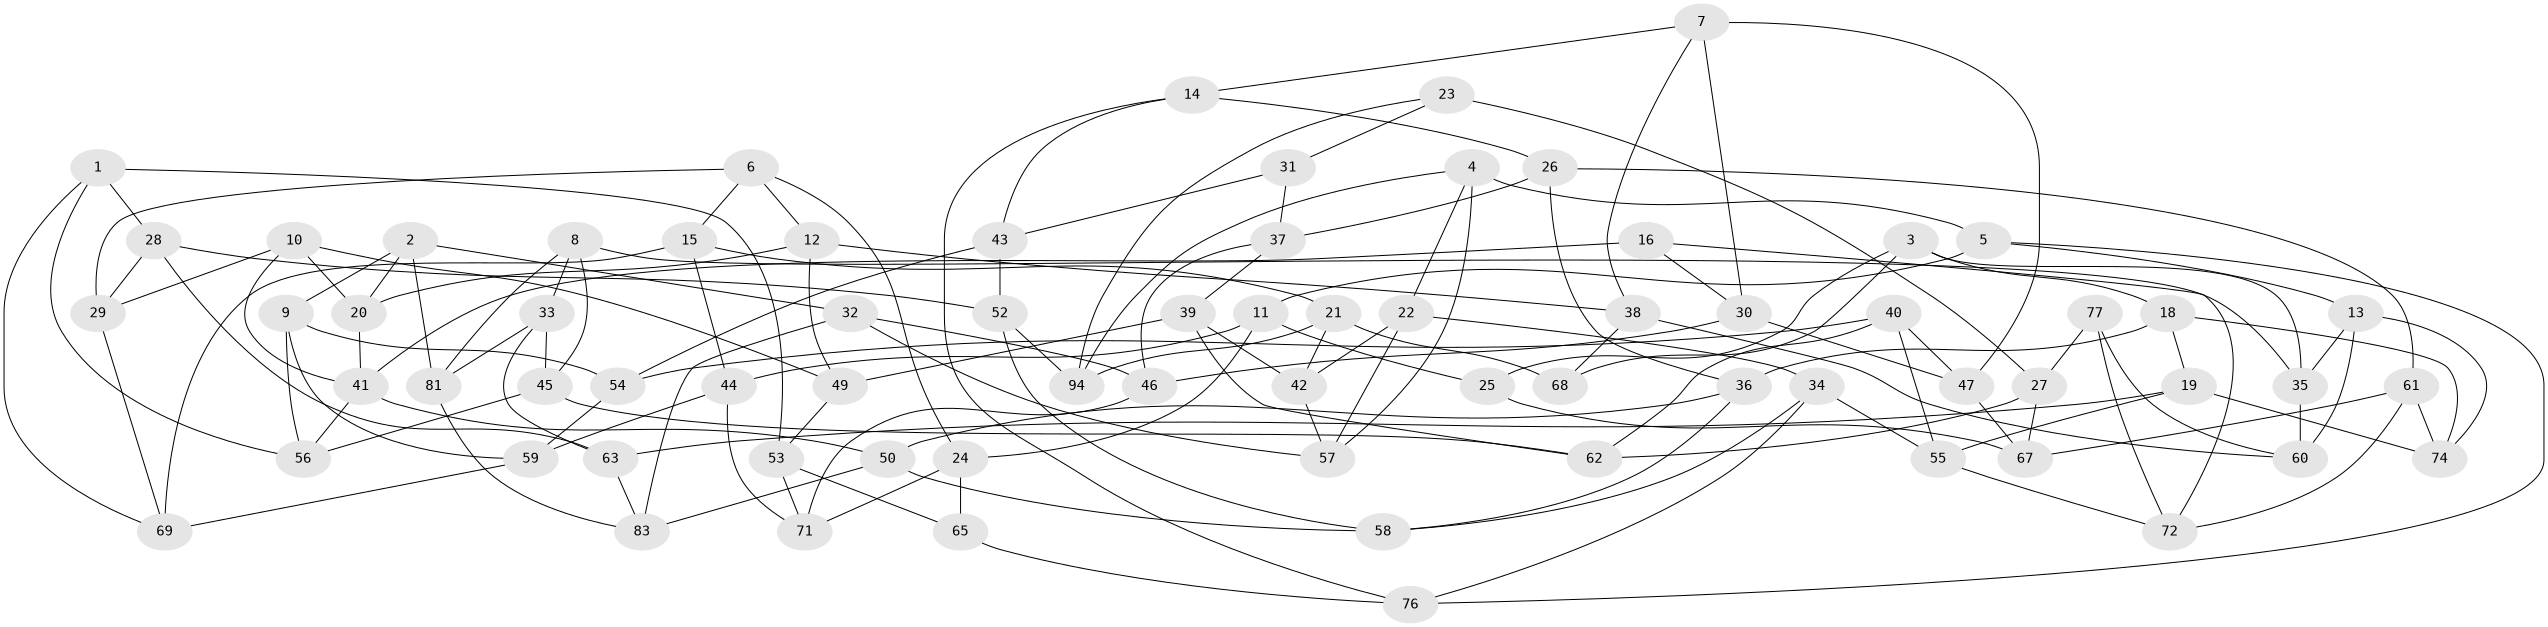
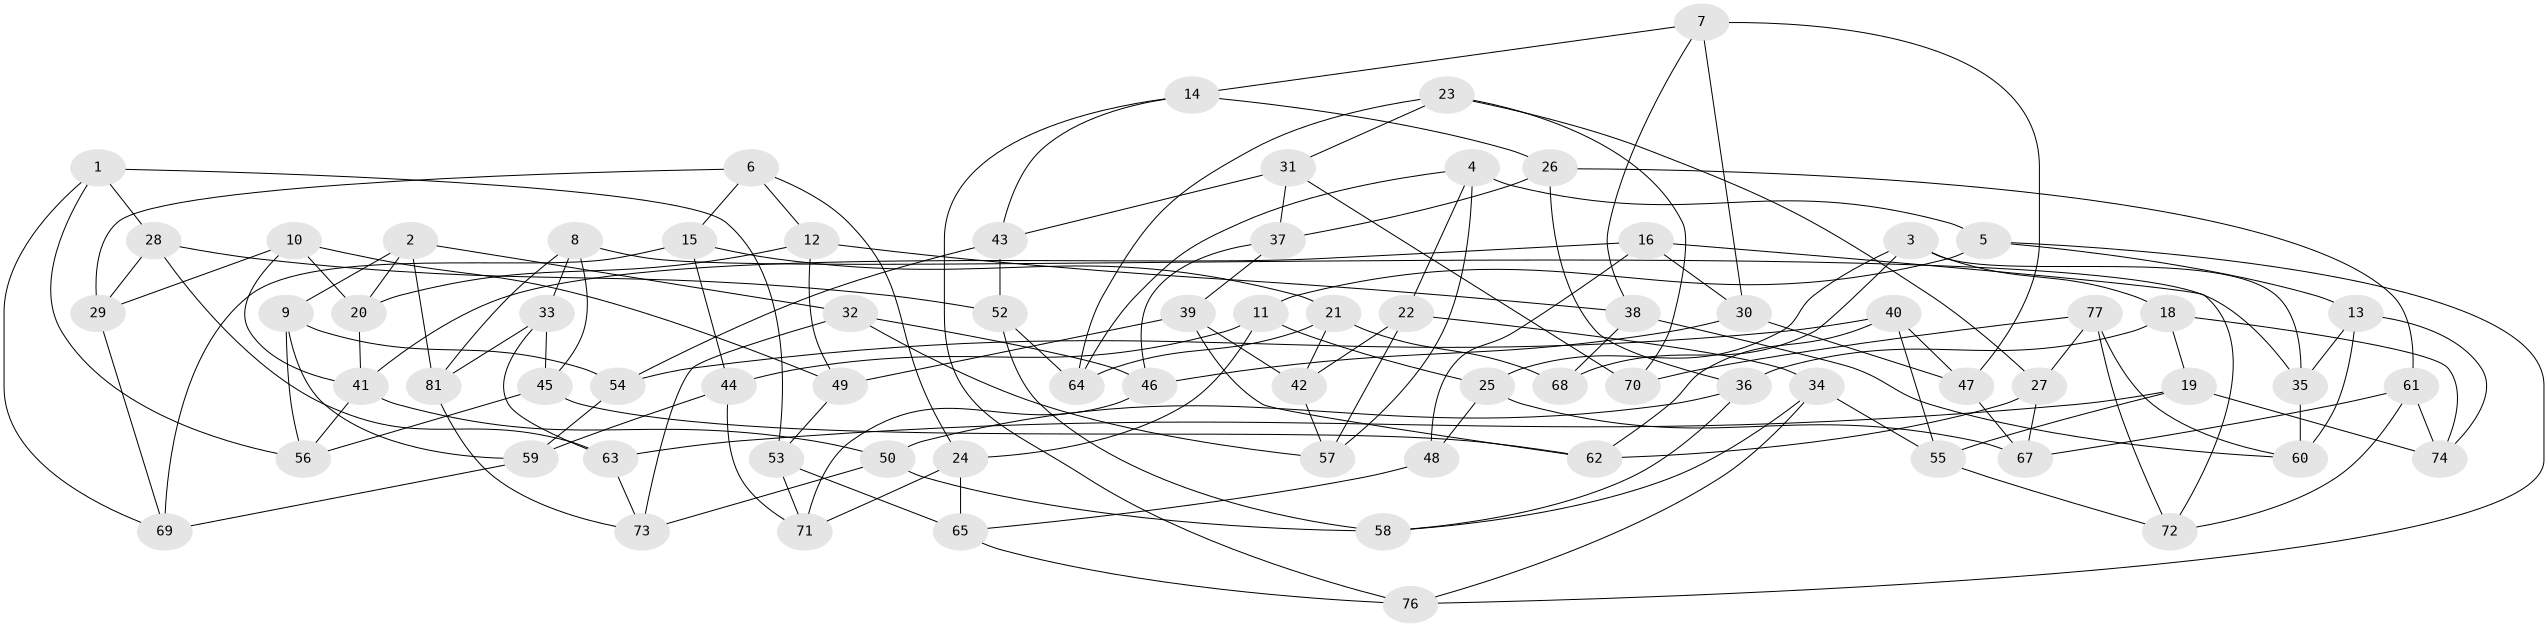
(1077, 386) -> (1077, 386)
none -> (1633, 386)
none -> (1432, 459)
(642, 532) -> (642, 532)
